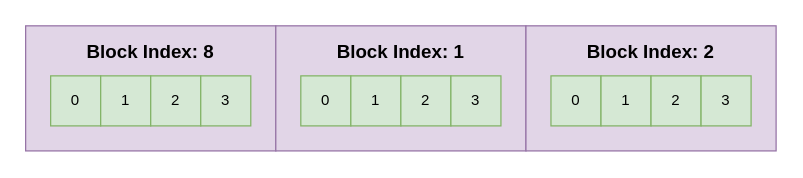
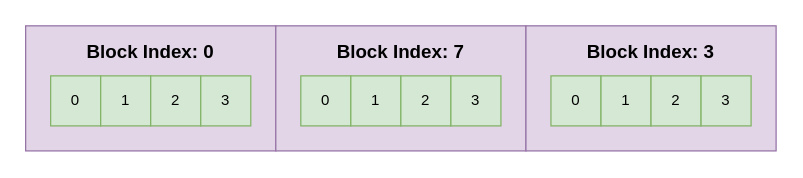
(151, 51) -> (151, 51)
(401, 51) -> (401, 51)
(651, 51) -> (651, 51)
